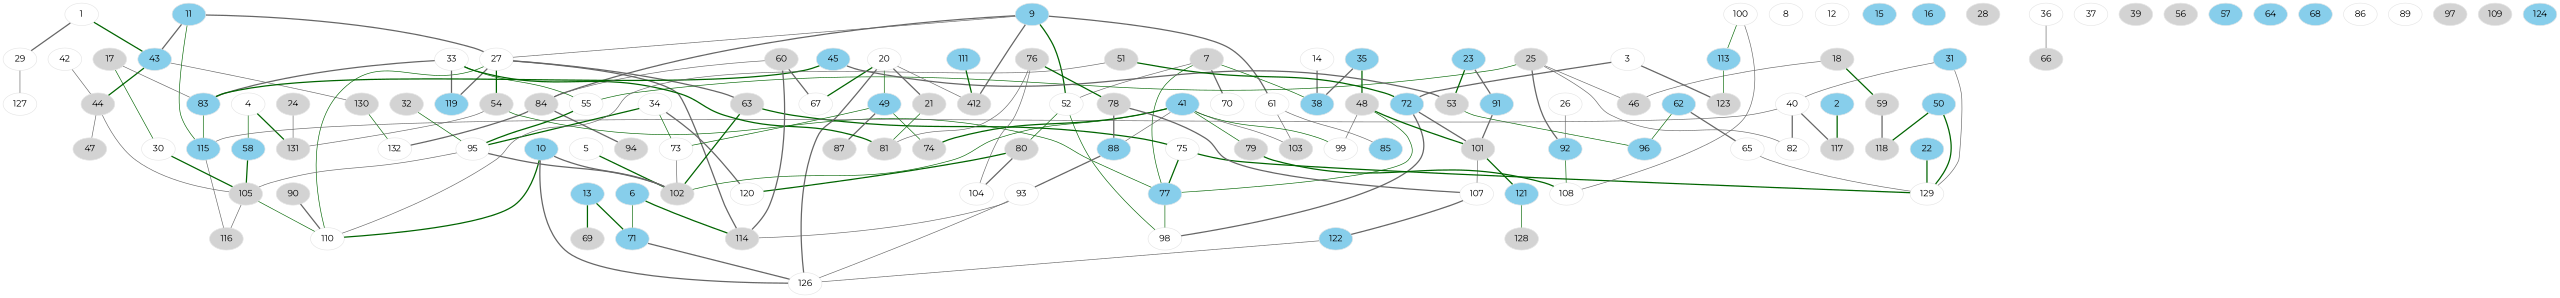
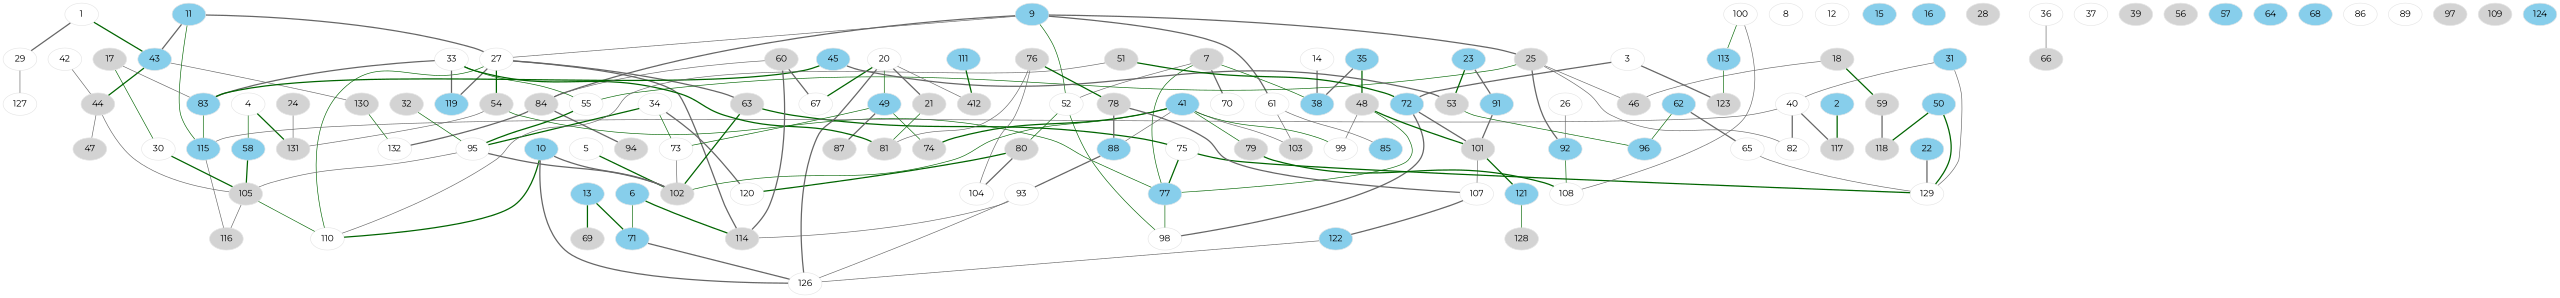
(1058, 57) -> (1058, 57)
(1002, 59) -> (1283, 25)
(1927, 172) -> (1927, 172)
(293, 194) -> none
